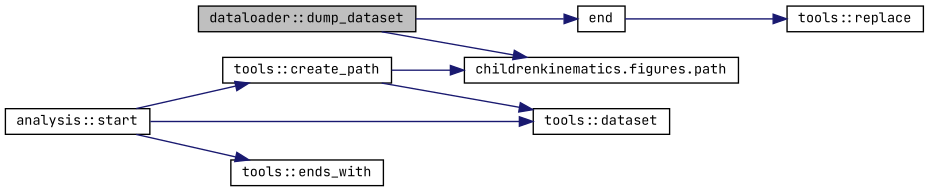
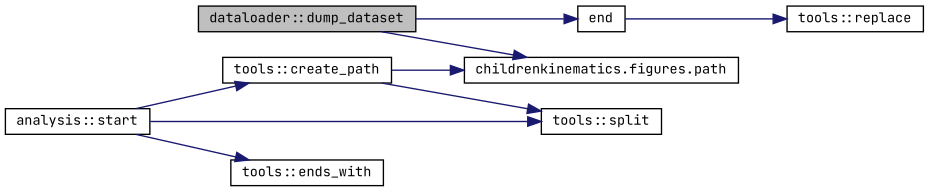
(601, 122) -> (601, 122)
